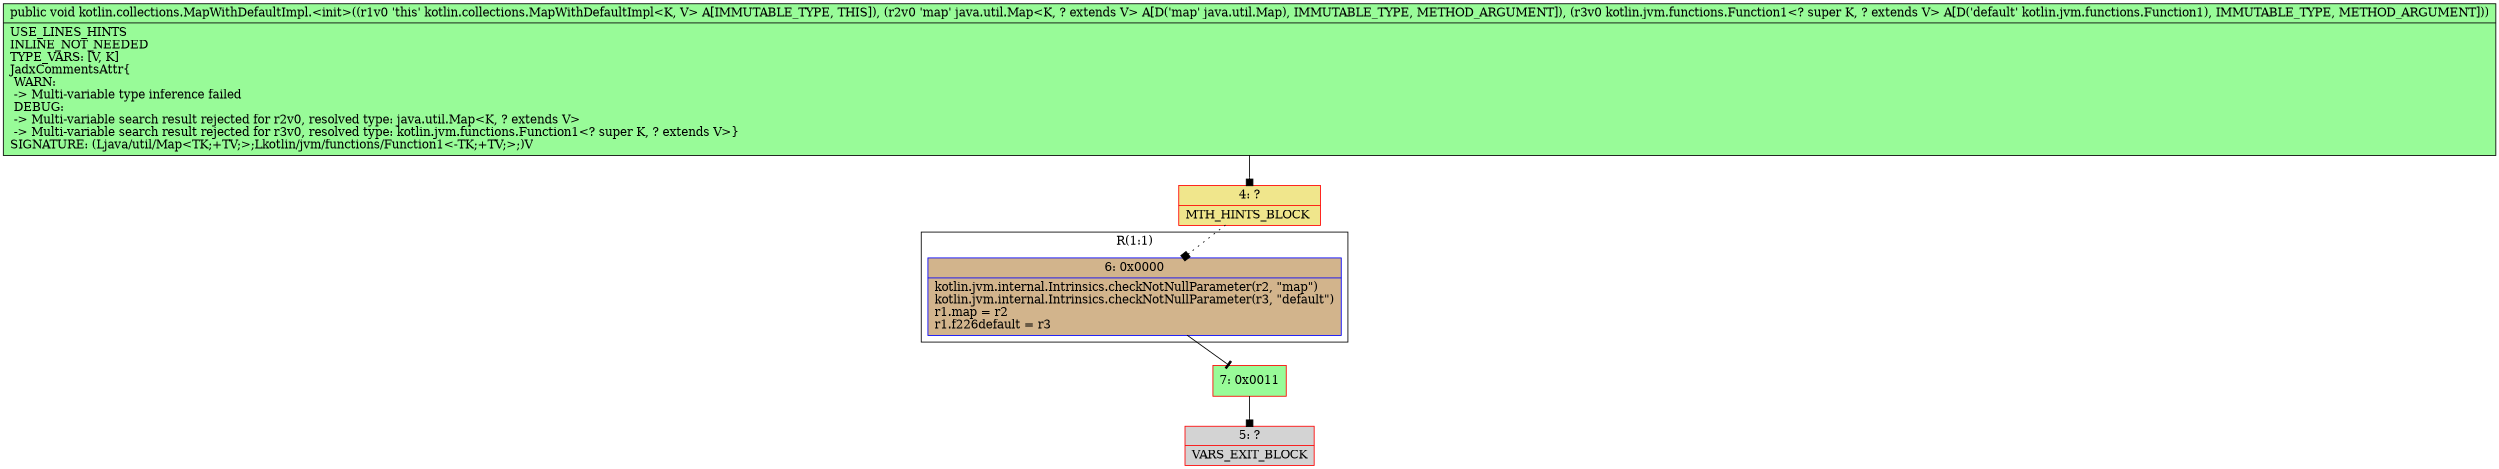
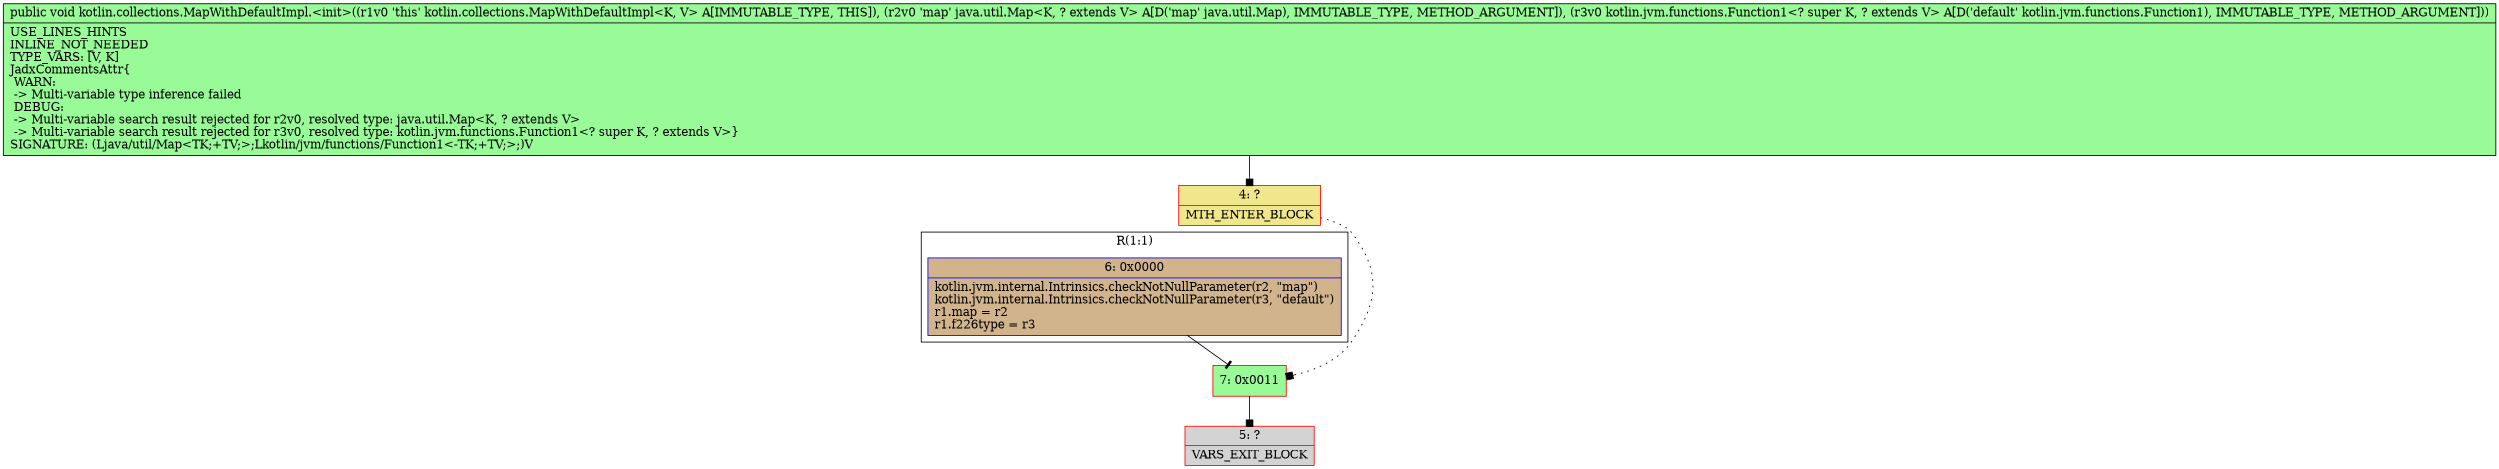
(1248, 215) -> (1250, 215)
(1207, 239) -> (1370, 303)
(993, 325) -> (985, 325)
